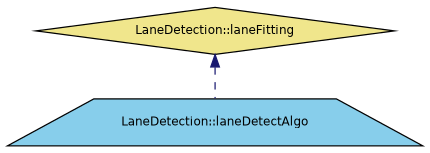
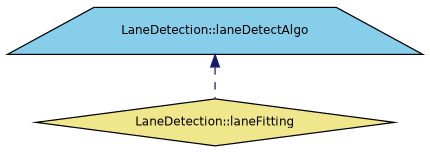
(215, 83) -> (215, 83)
